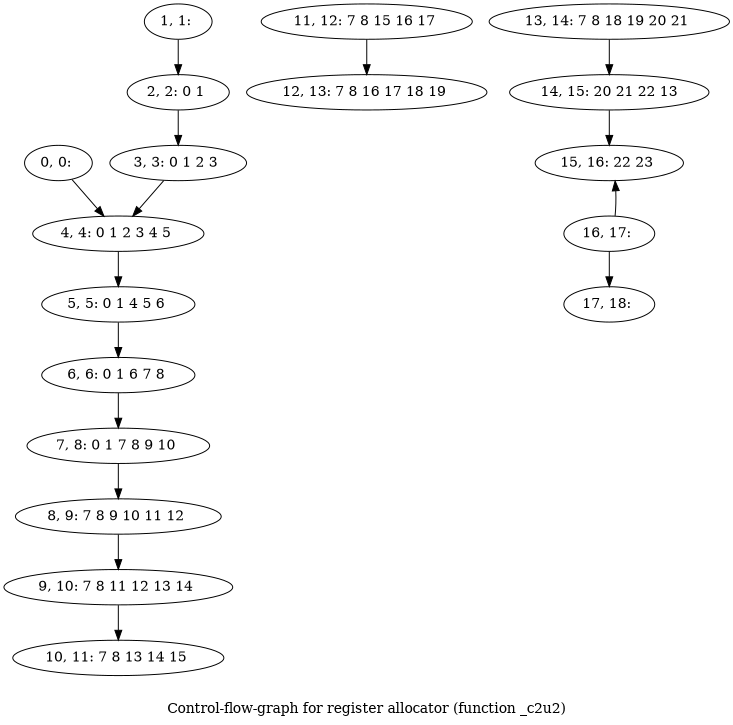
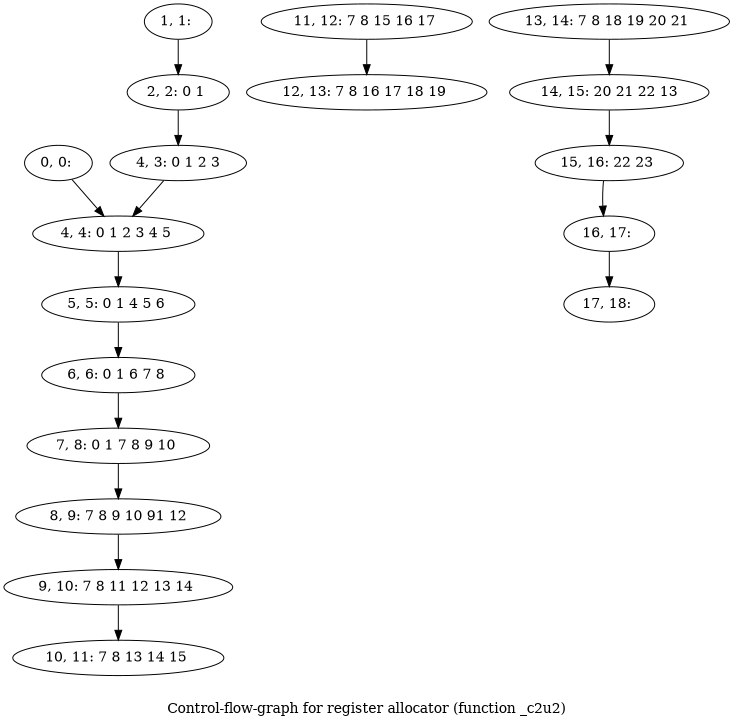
(178, 163) -> (178, 163)
(616, 203) -> (603, 194)
(118, 517) -> (118, 517)
